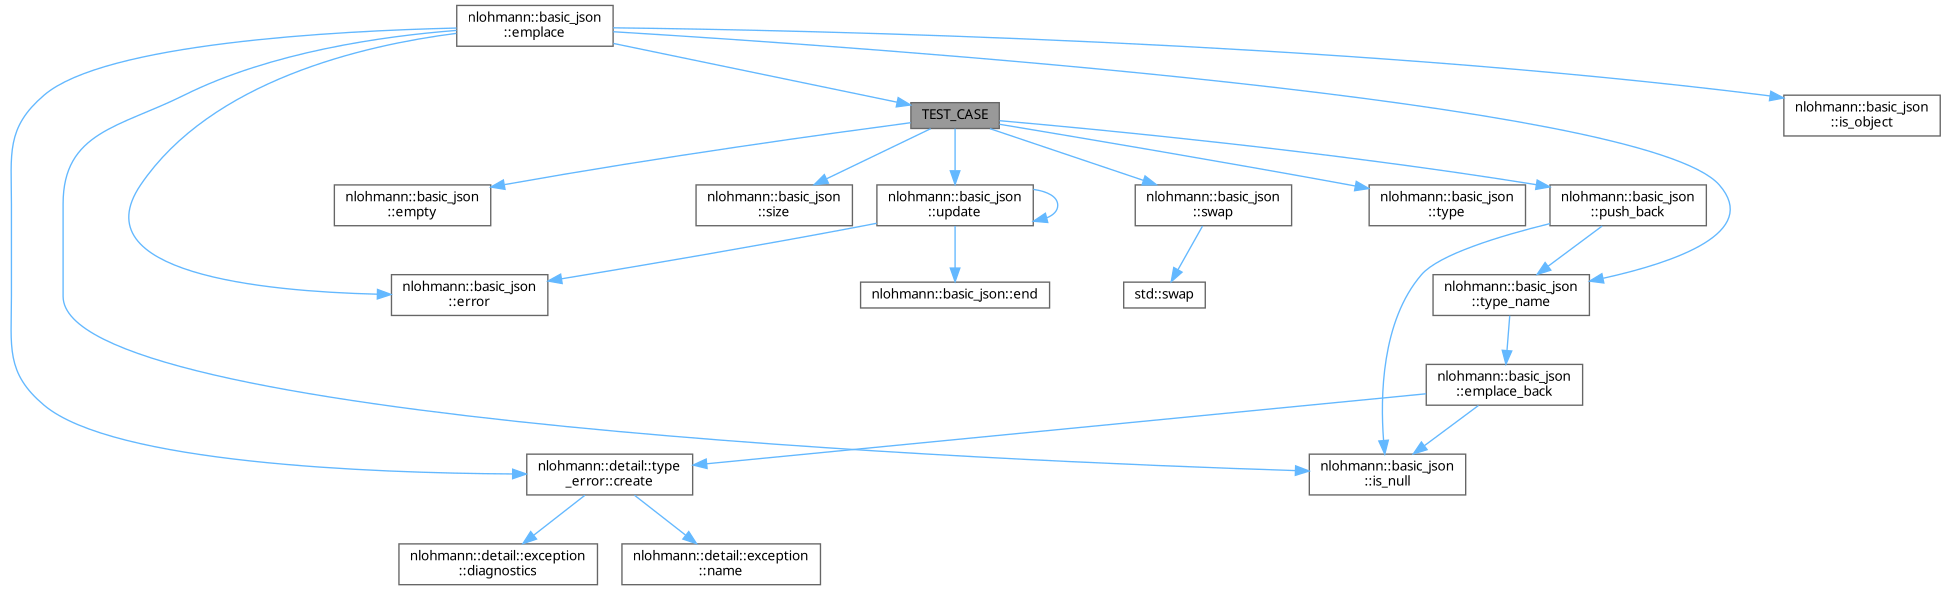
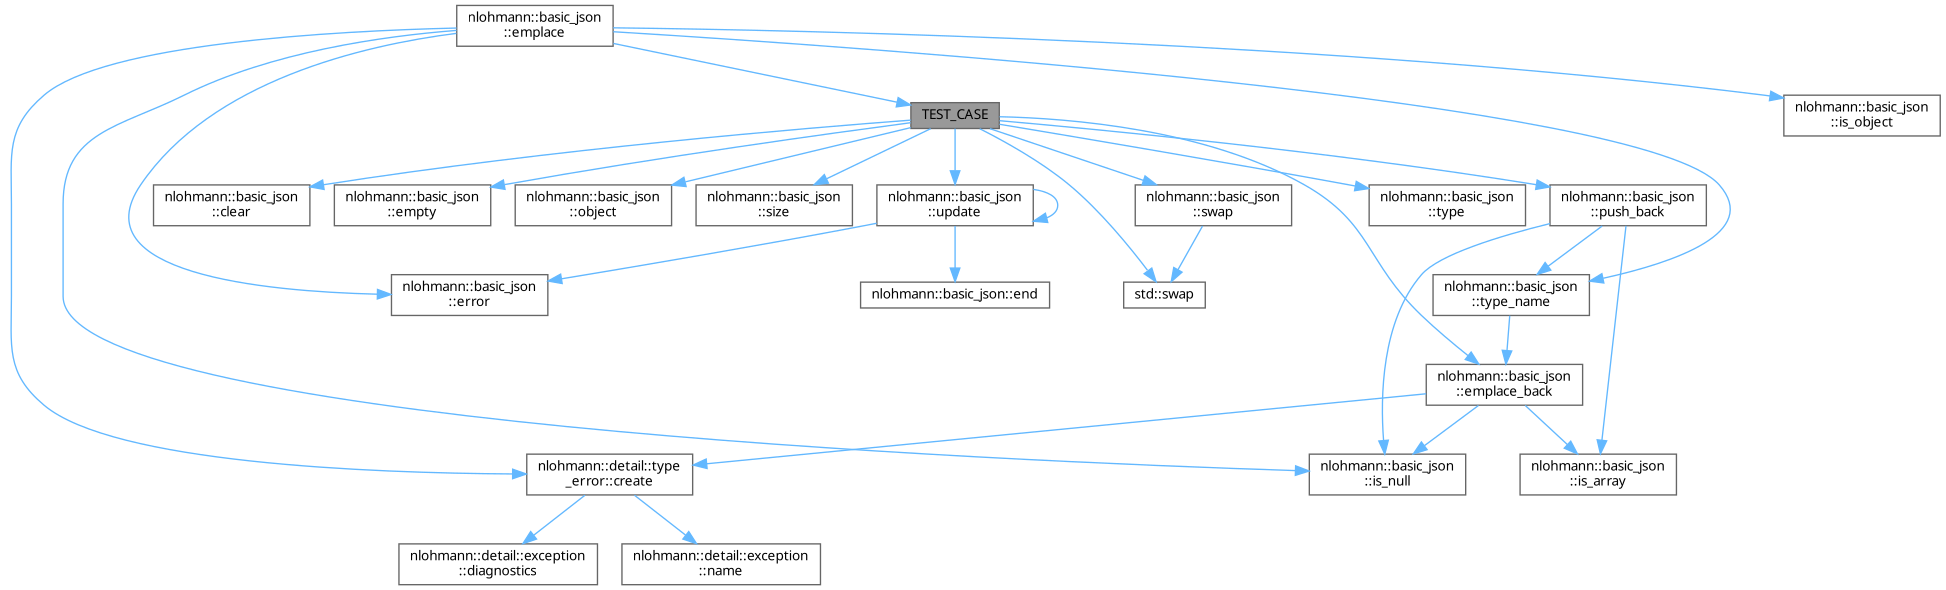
none -> (1231, 153)
none -> (1073, 188)
none -> (232, 205)
none -> (593, 205)
none -> (1598, 475)
